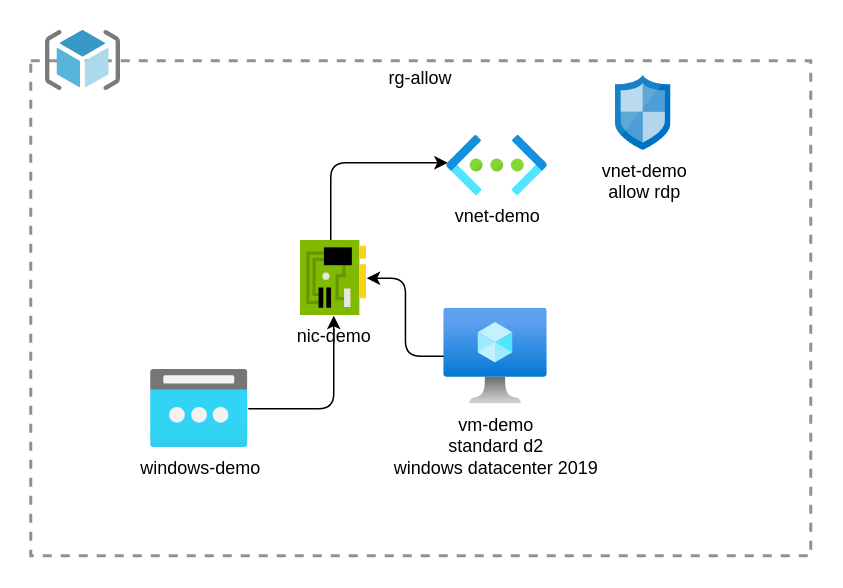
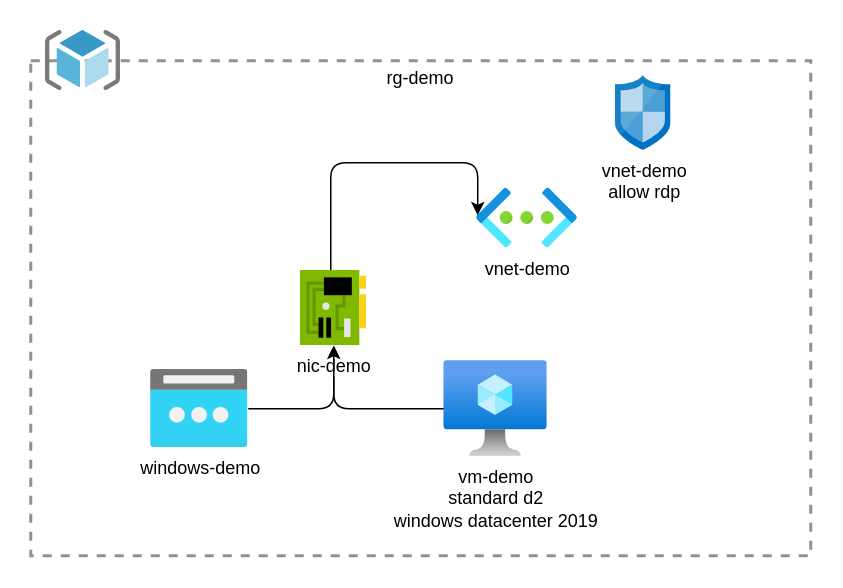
(421, 79) -> (421, 79)
(497, 166) -> (527, 218)
(334, 278) -> (334, 308)
(496, 356) -> (496, 409)
